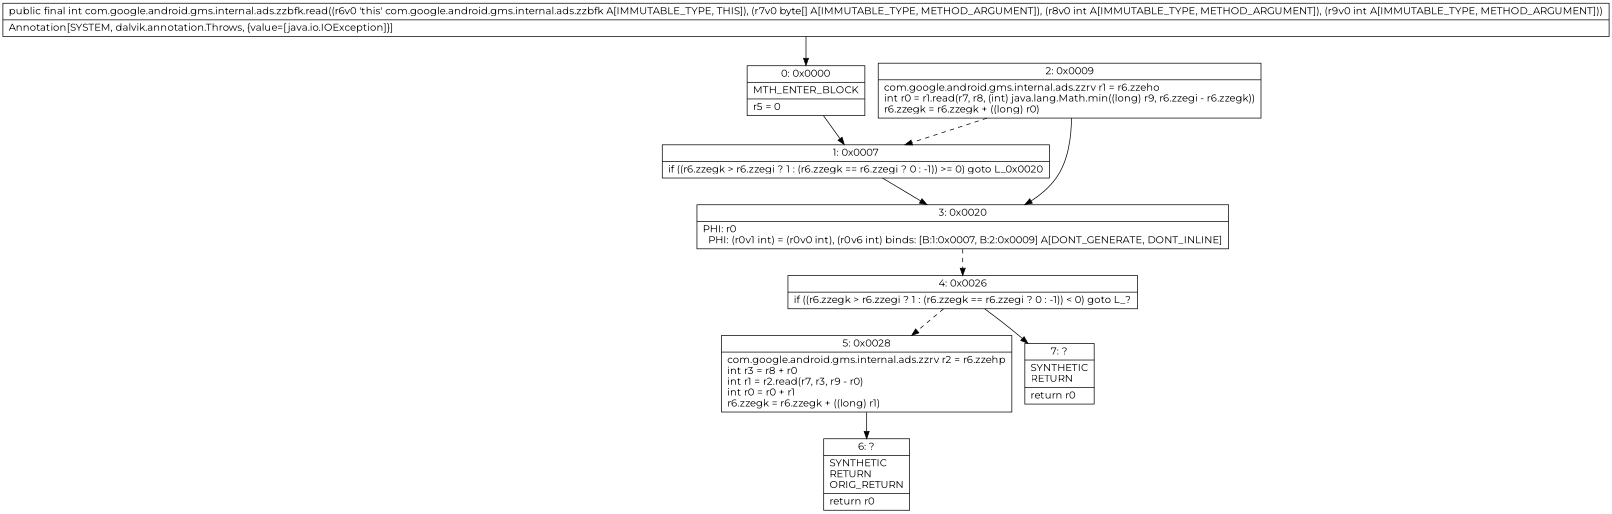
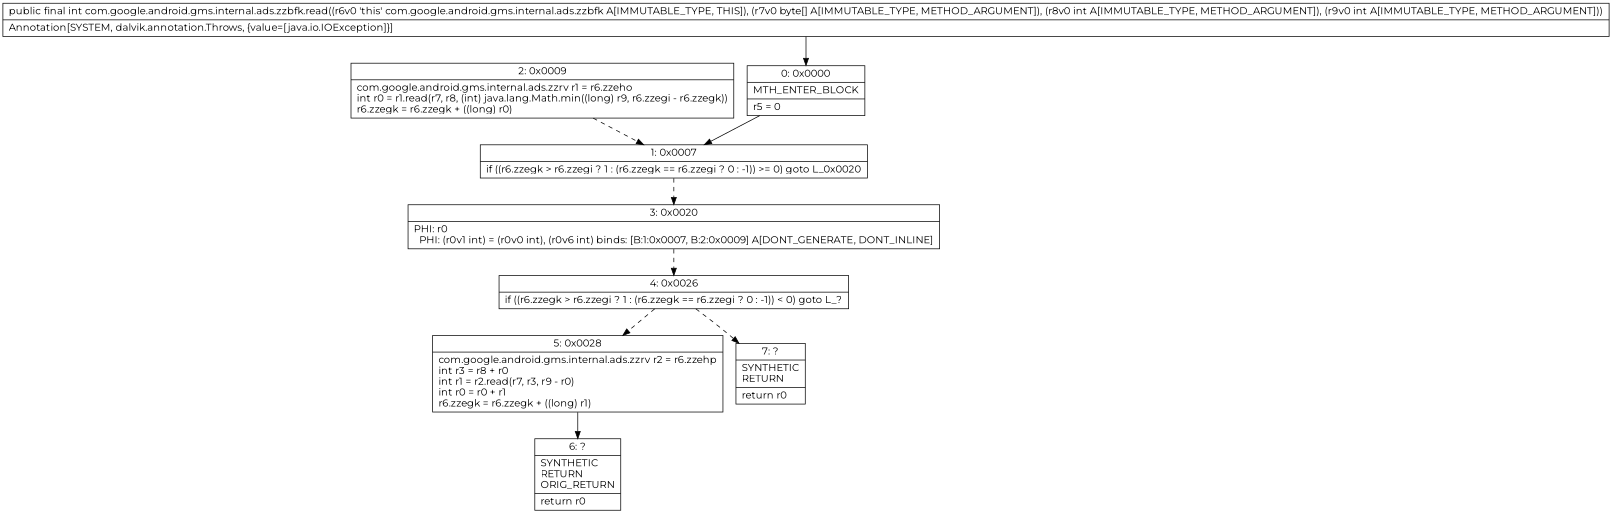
(1063, 165) -> none
(902, 190) -> (674, 188)
(1004, 323) -> (715, 323)
